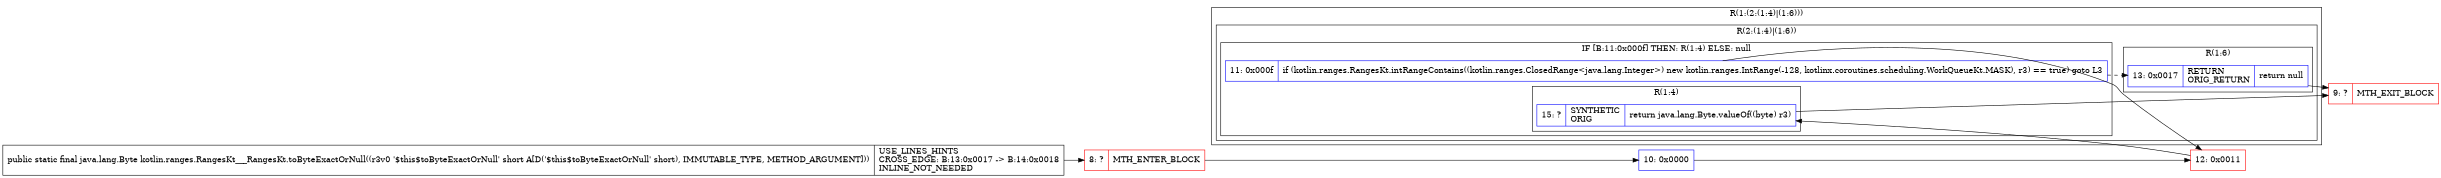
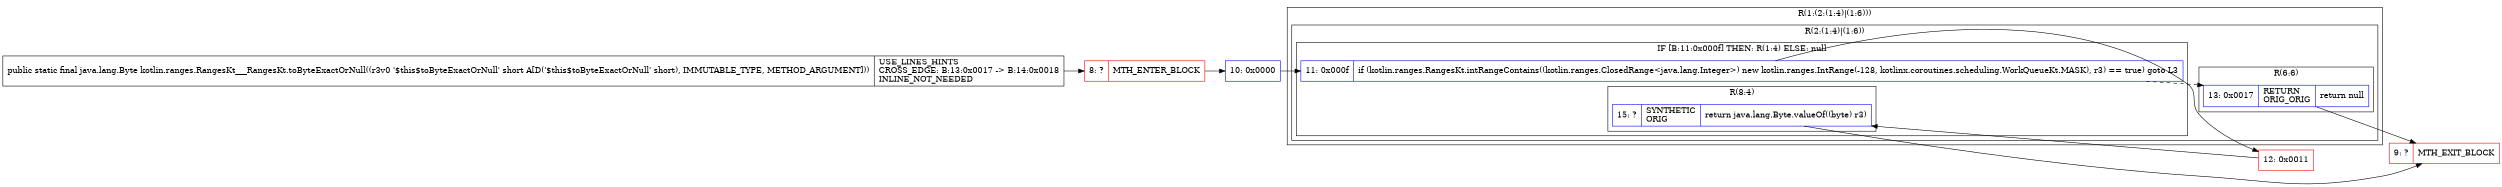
(2218, 54) -> (2286, 74)
(2219, 80) -> (2287, 100)
(1666, 93) -> (1742, 93)
(1939, 160) -> (1288, 71)
